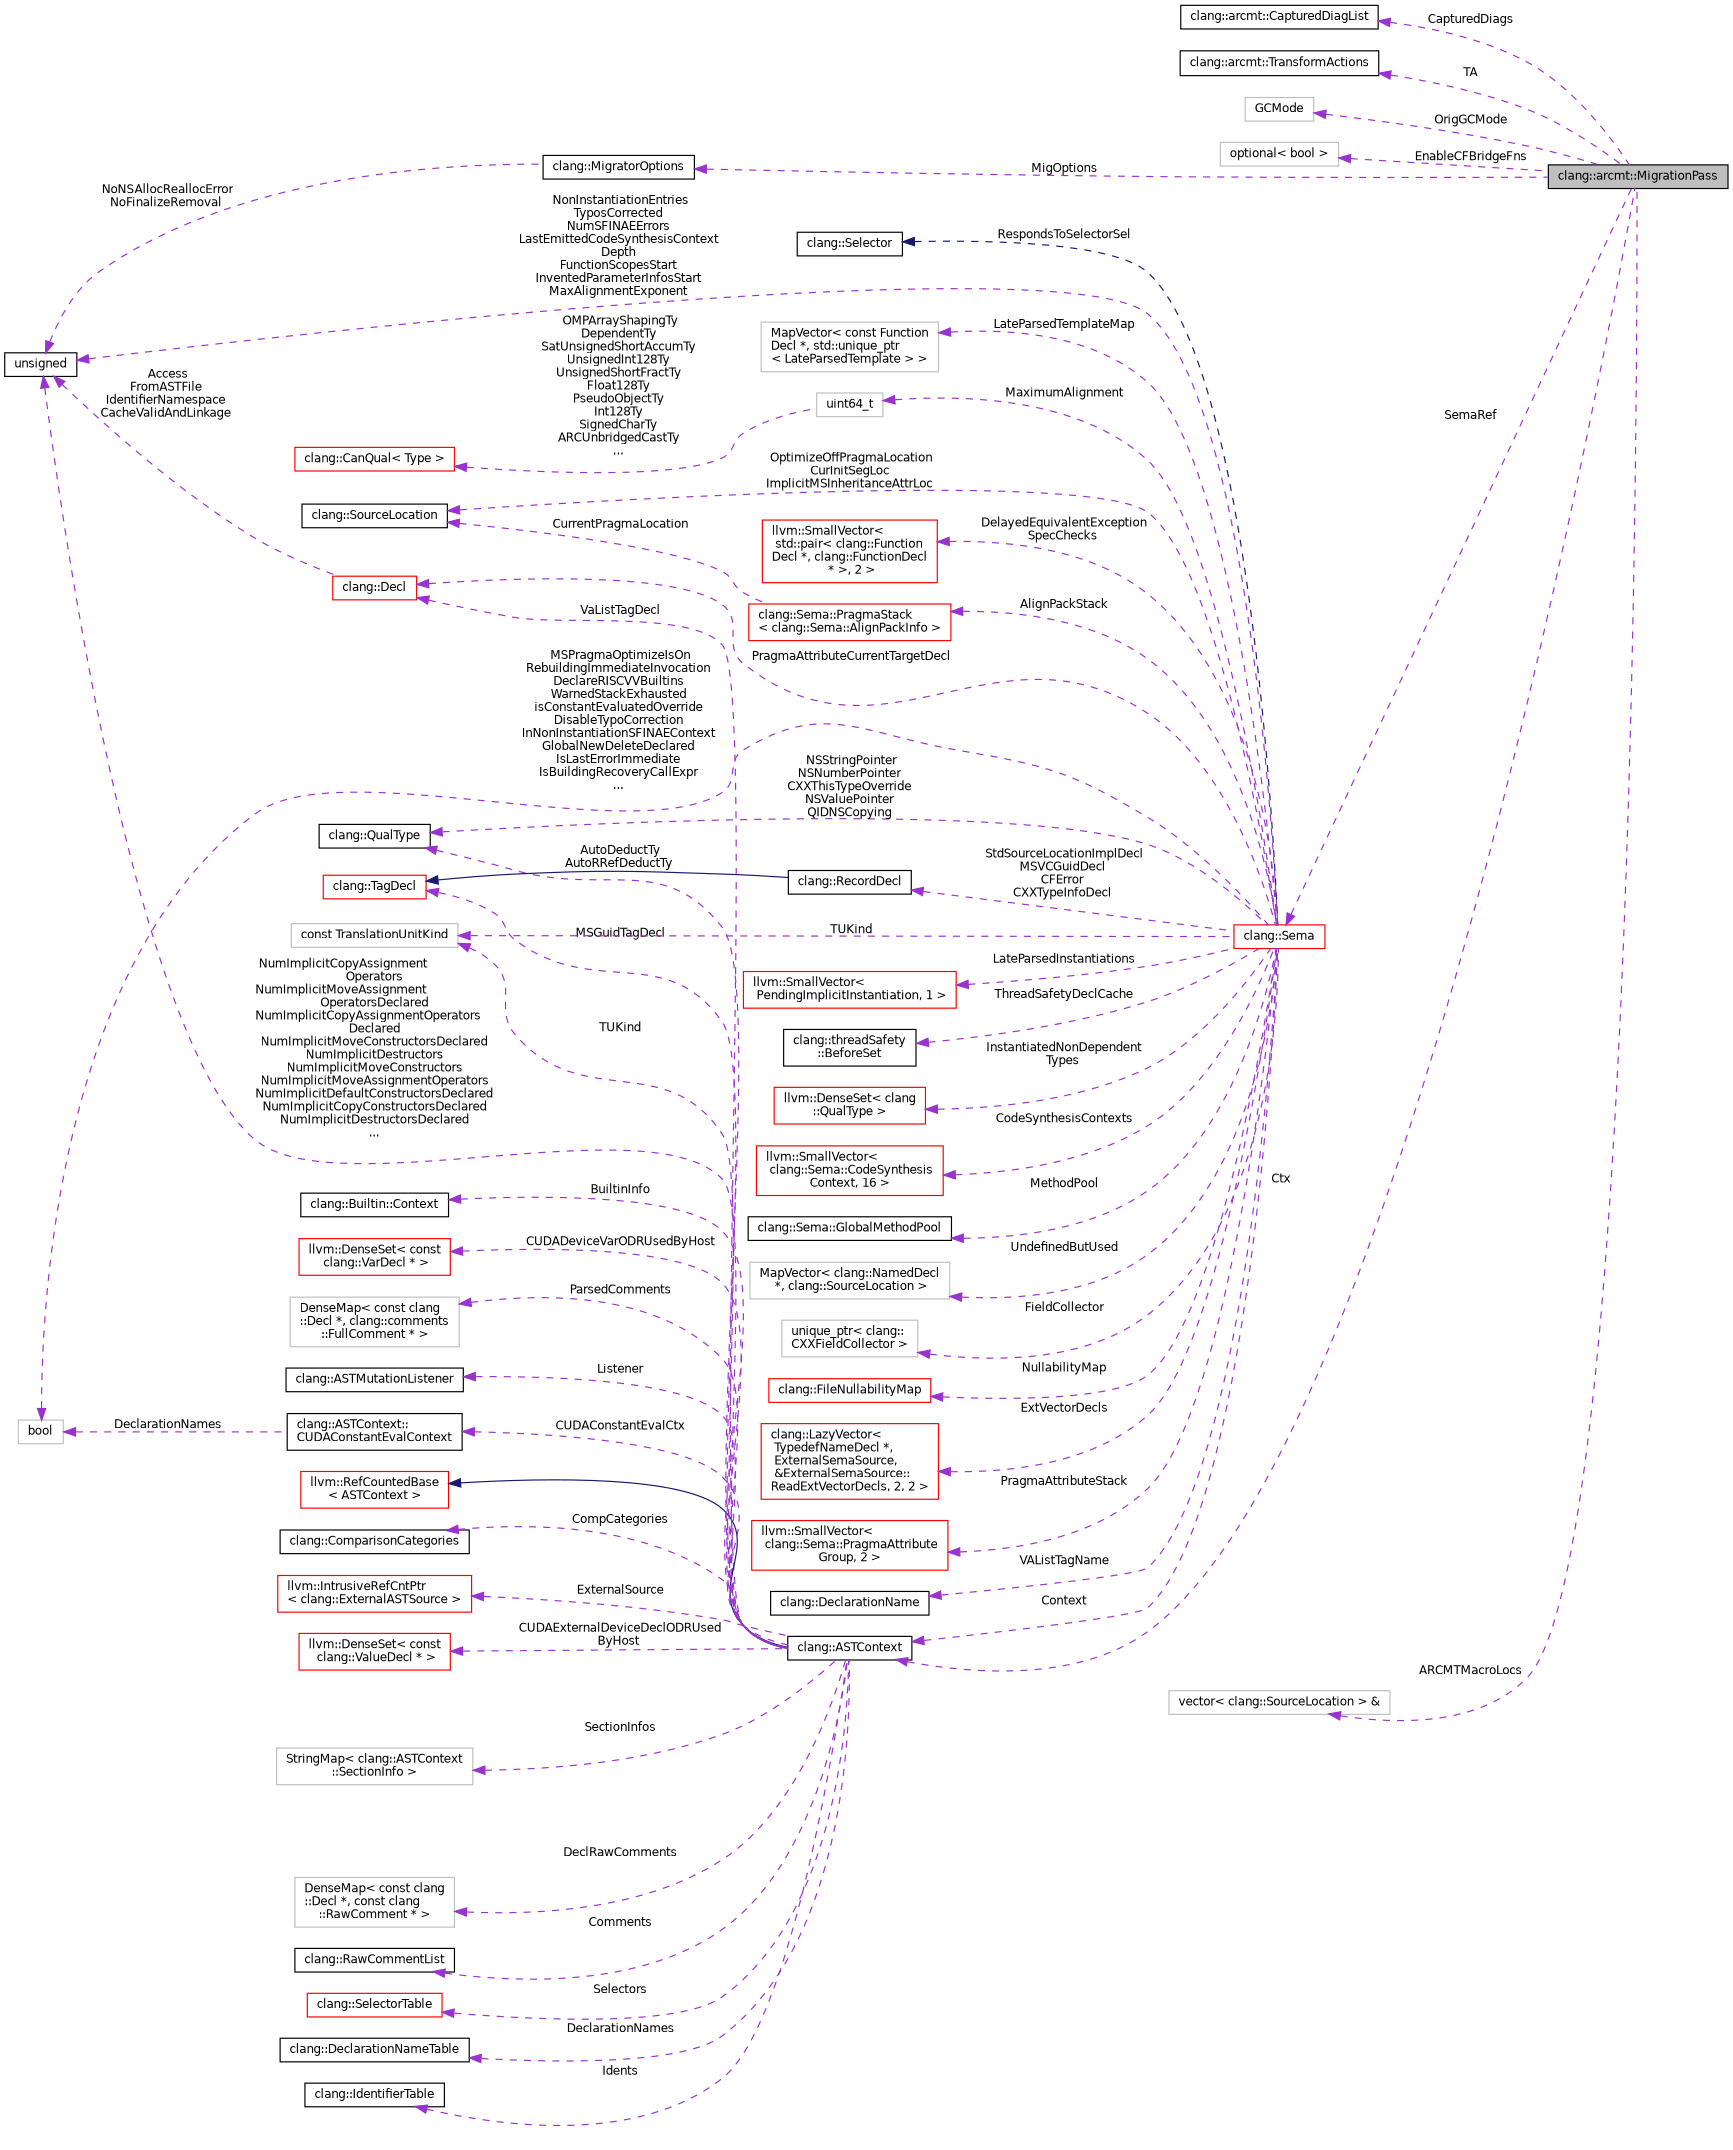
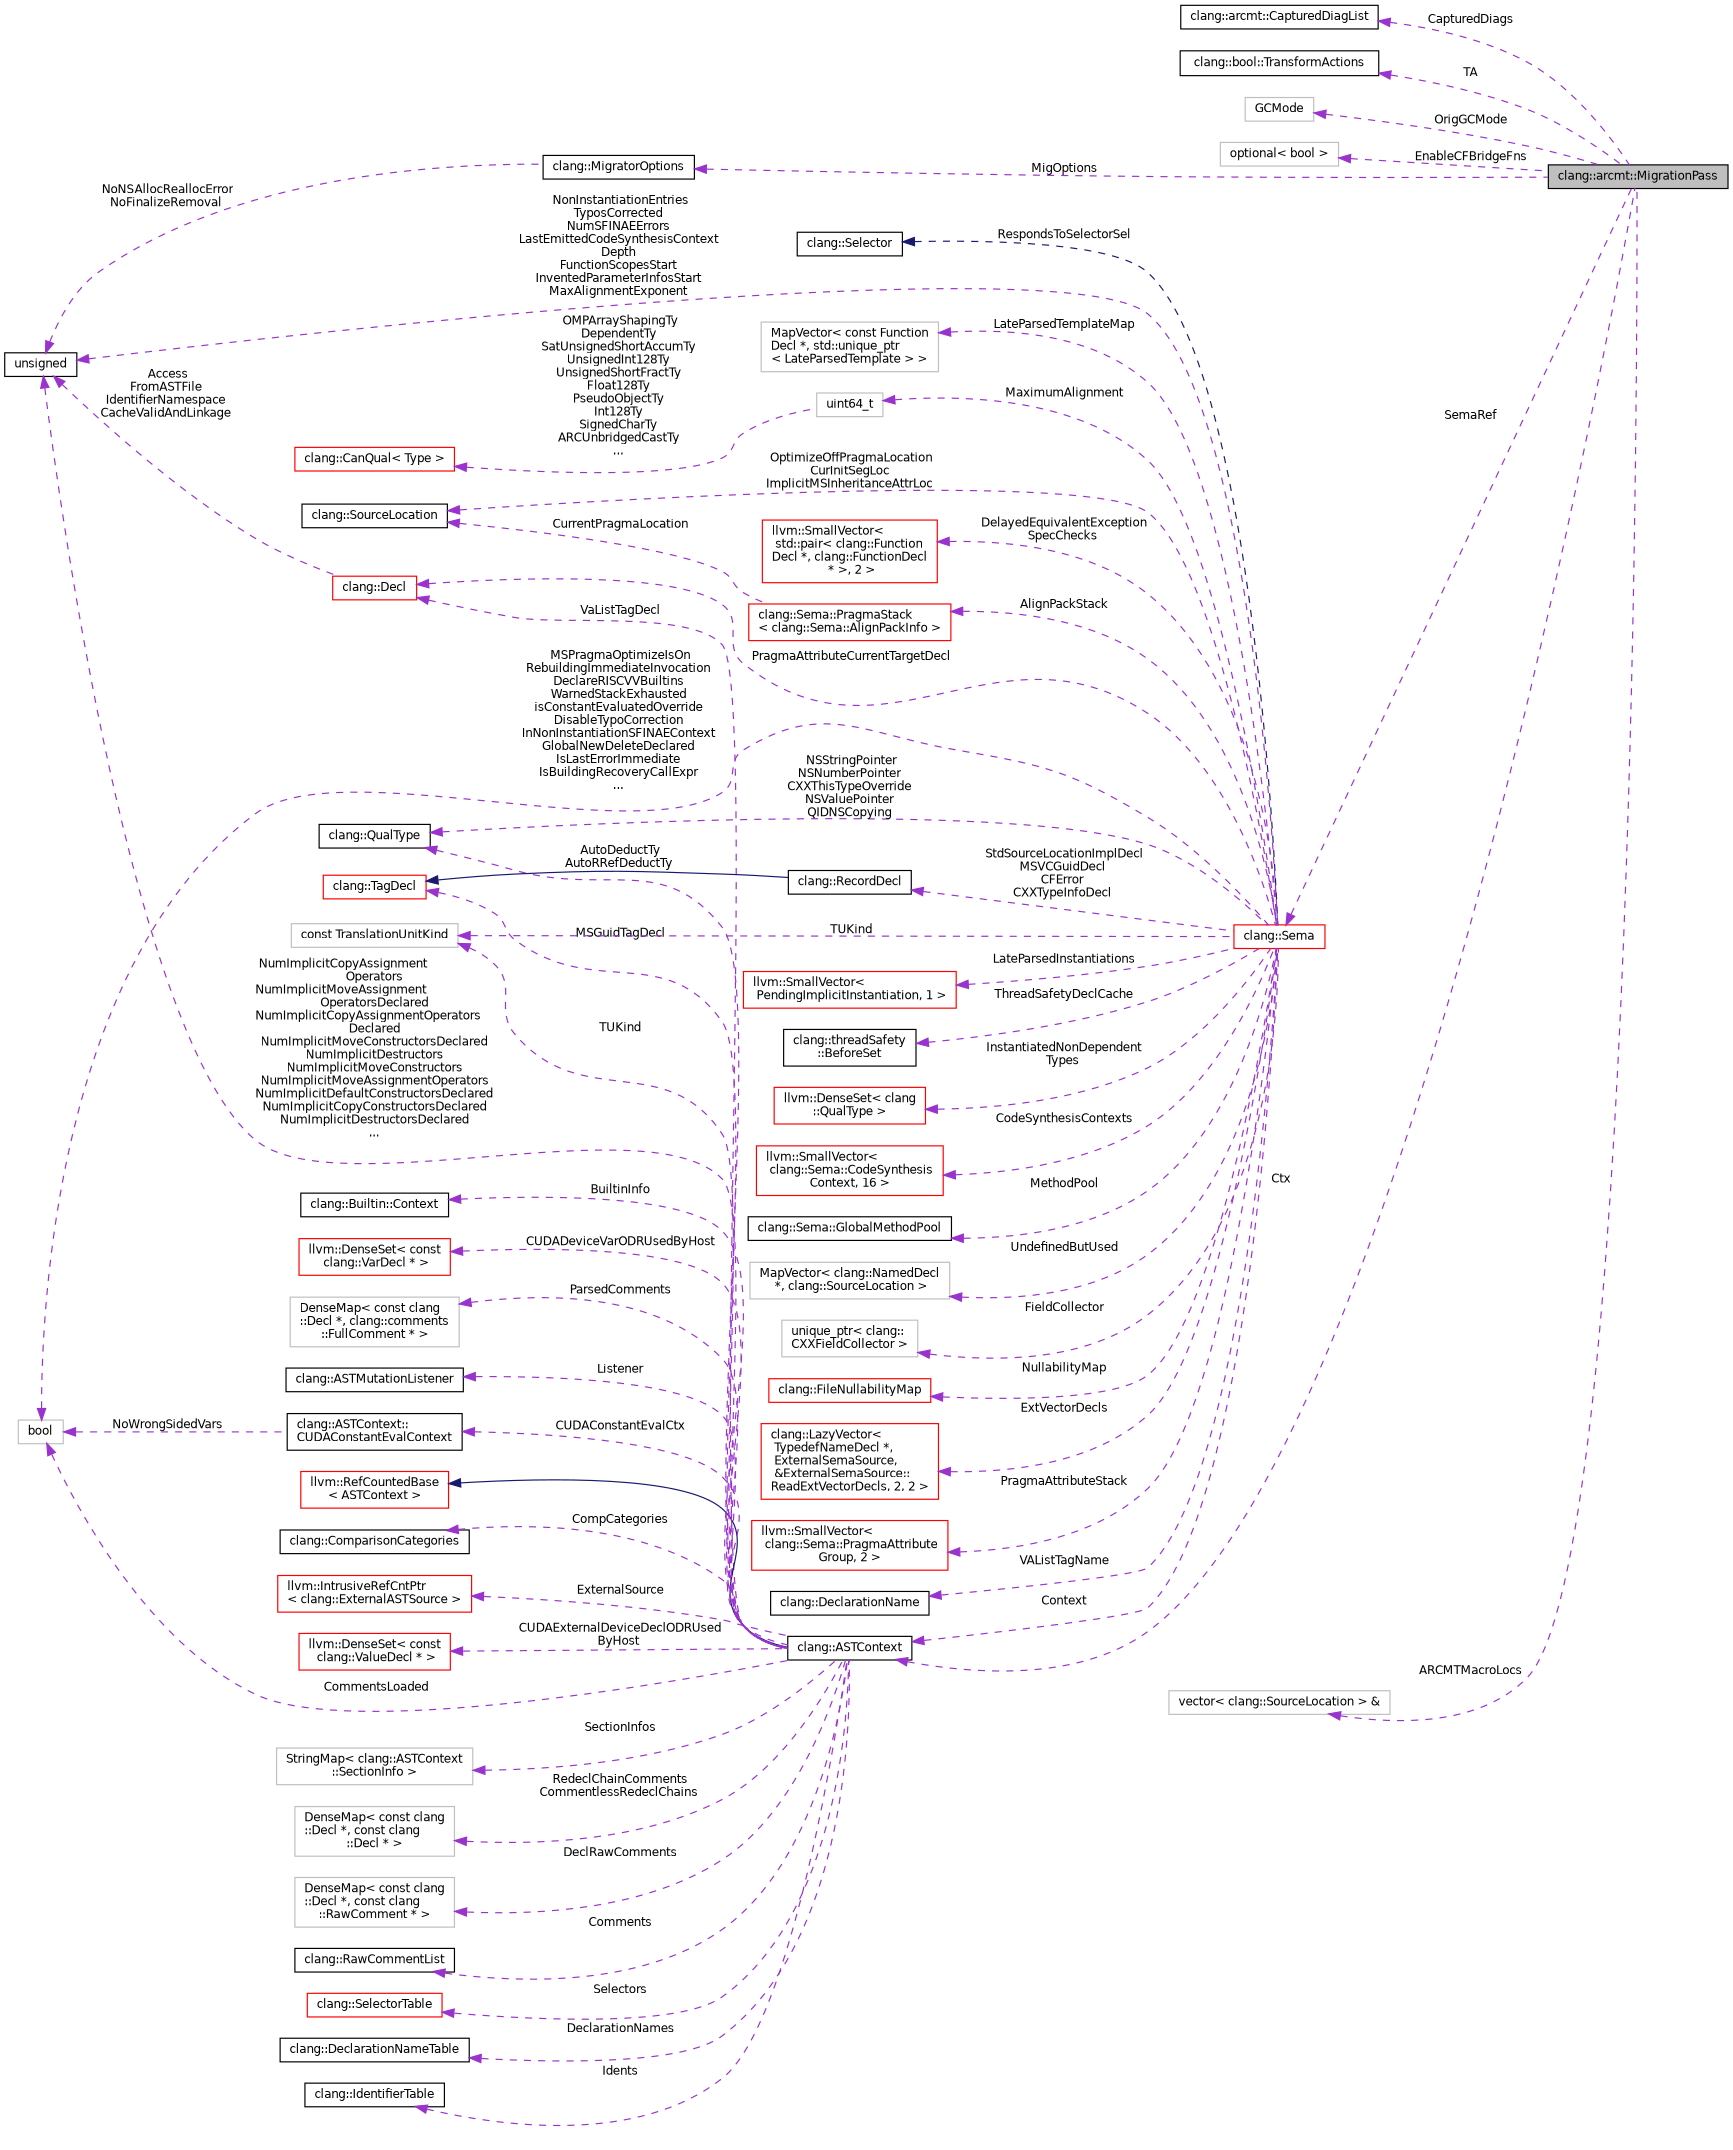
(1279, 63) -> (1279, 63)
(166, 1425) -> (166, 1425)
none -> (365, 1711)
none -> (375, 1831)
